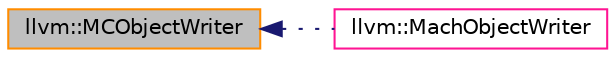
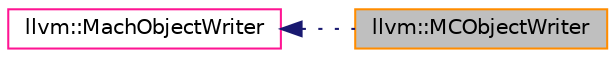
(308, 29) -> (328, 29)
